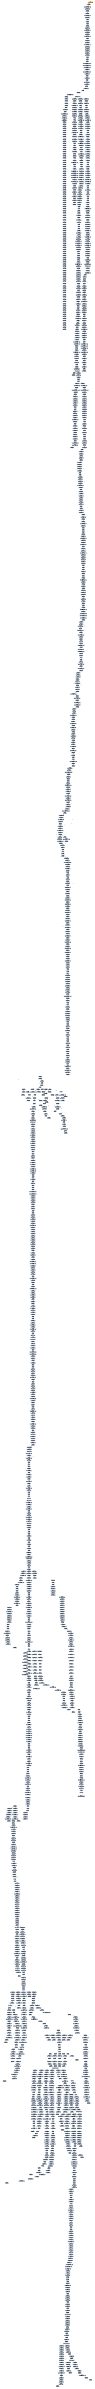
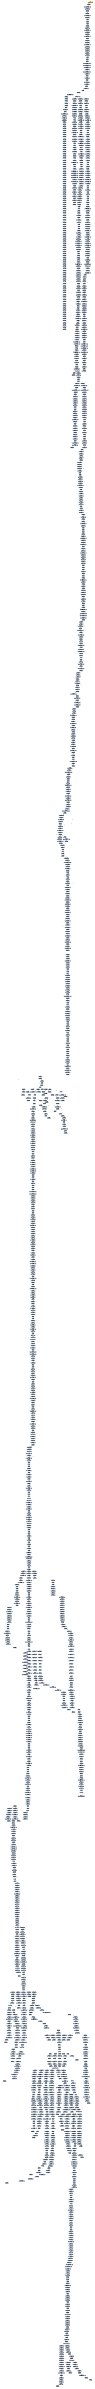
(68, 952) -> none
(21, 2049) -> none
